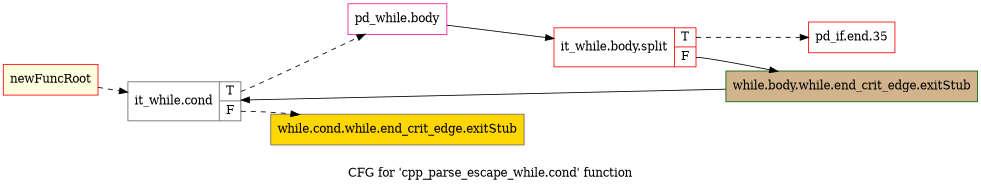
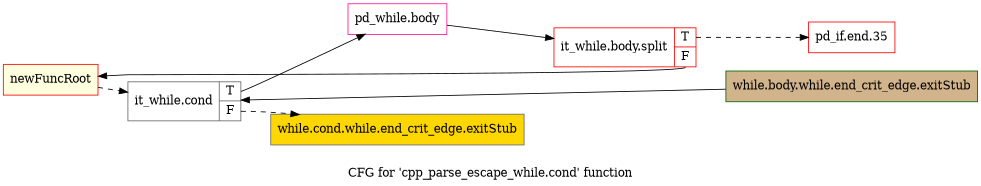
(733, 63) -> (396, 74)
(299, 65) -> (299, 65)
